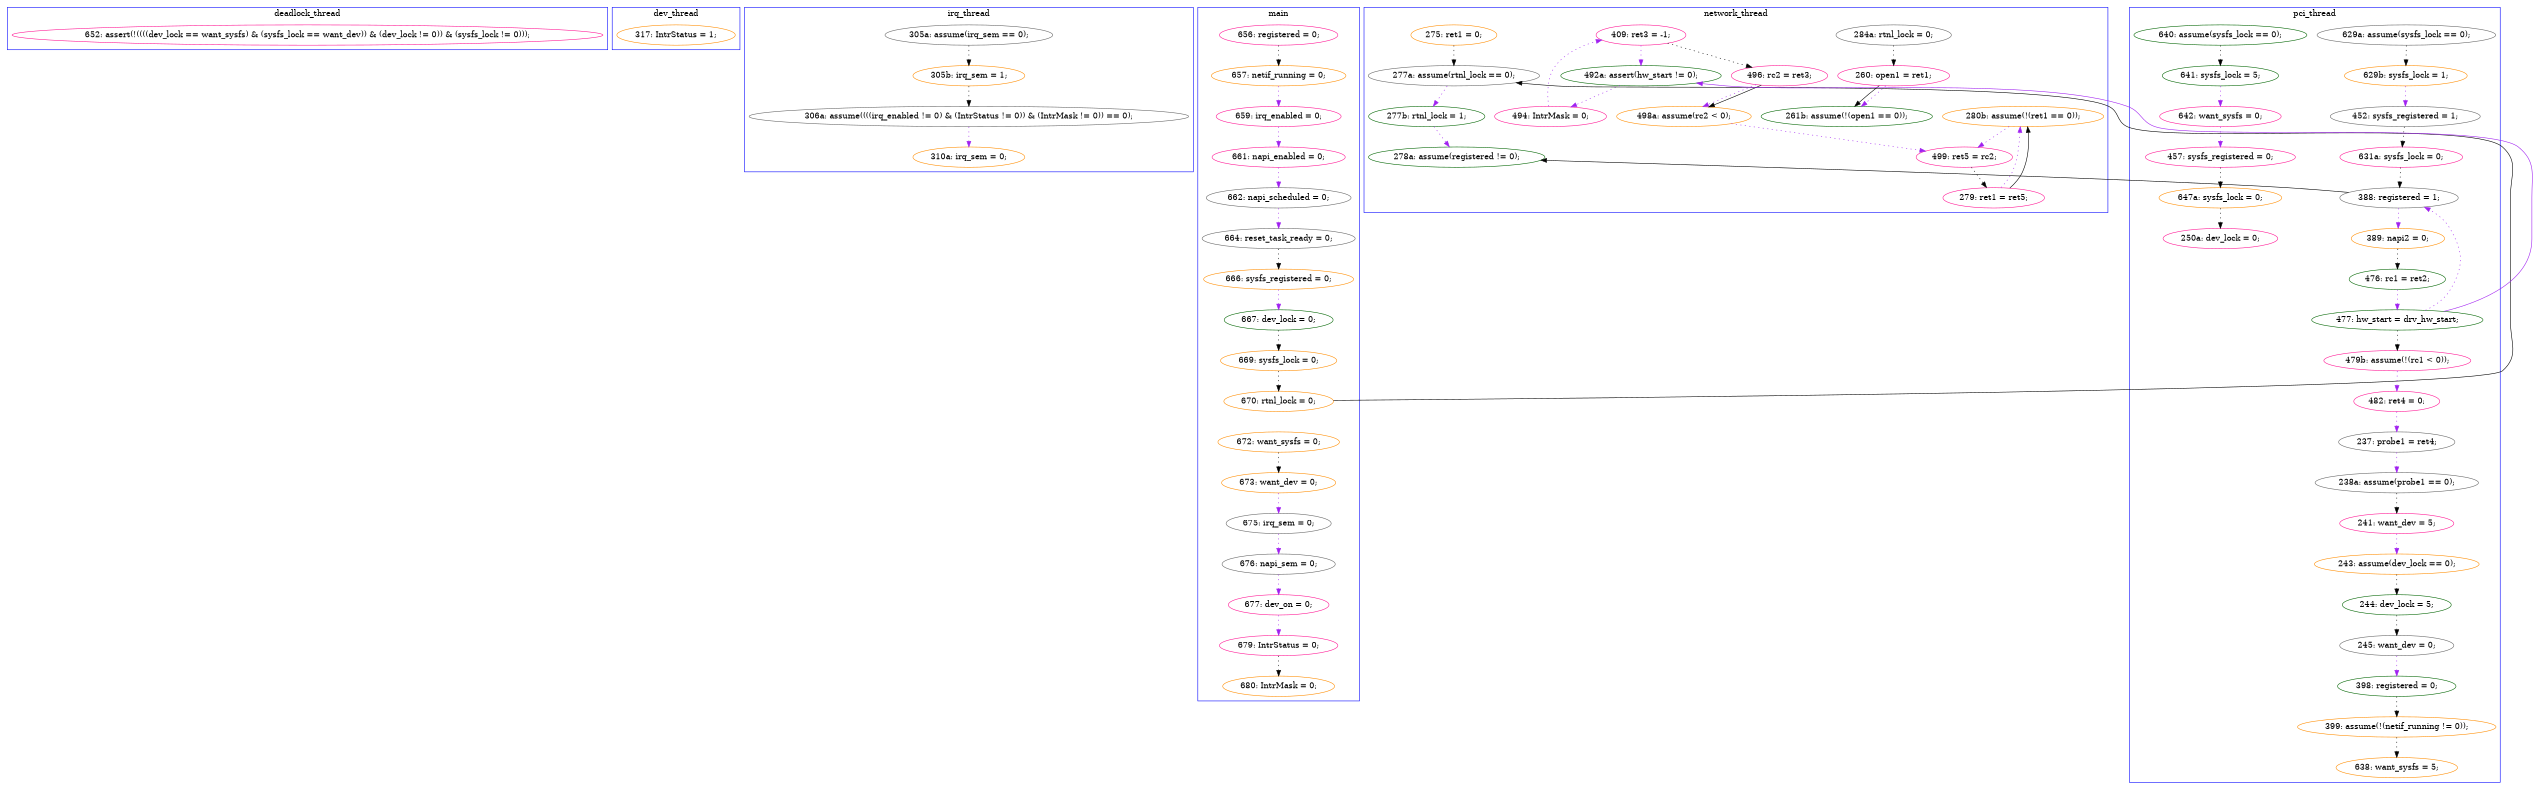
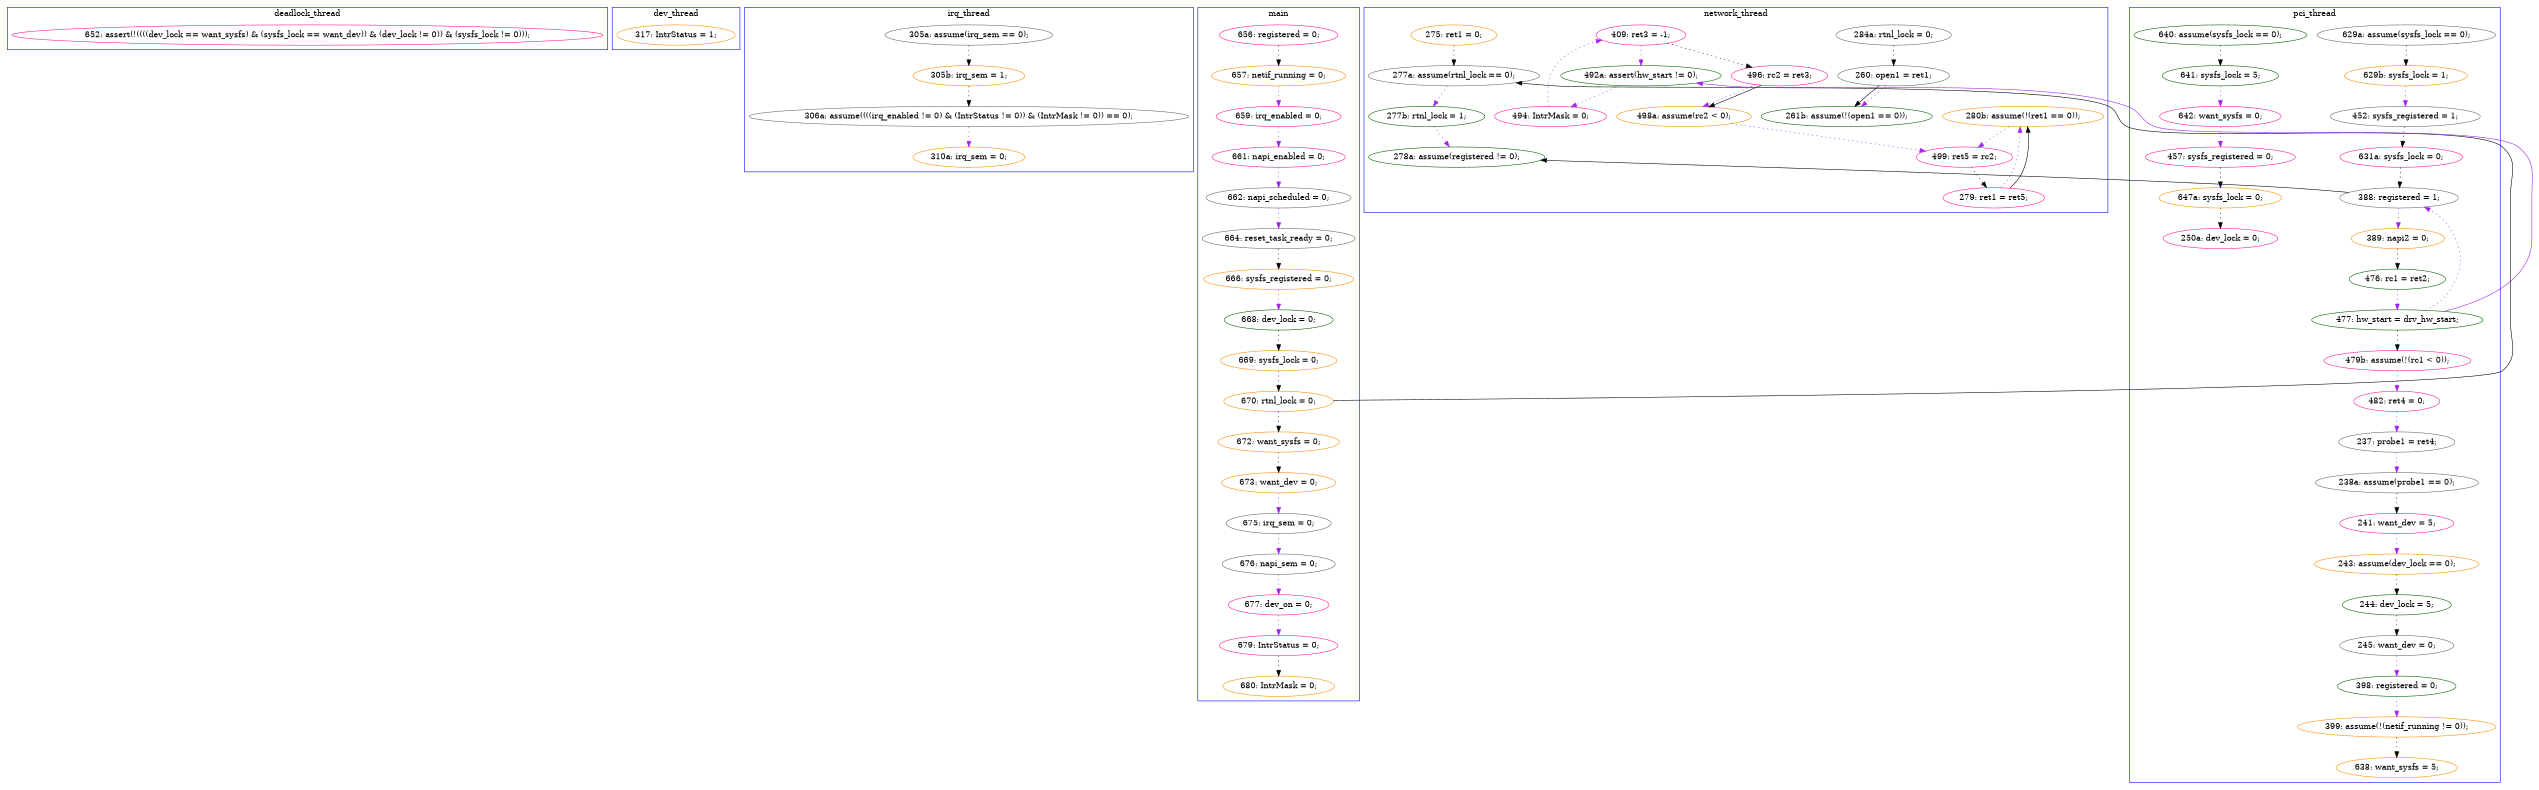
(1894, 76) -> (1894, 76)
(1279, 320) -> (1279, 320)
none -> (1279, 419)
(2397, 704) -> (2397, 704)
